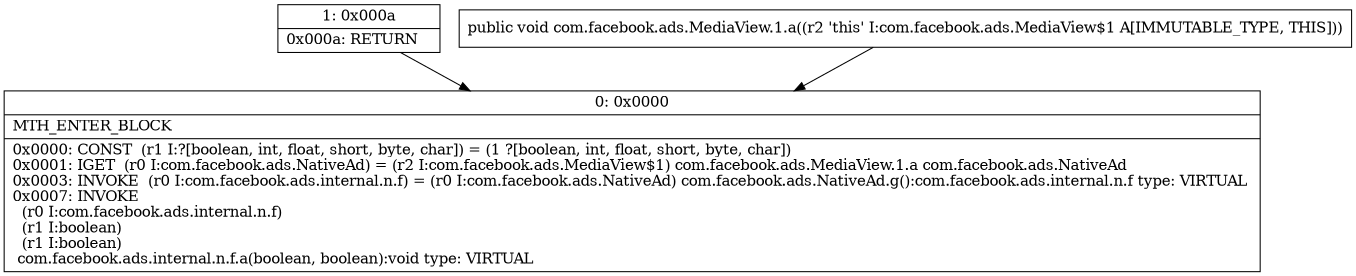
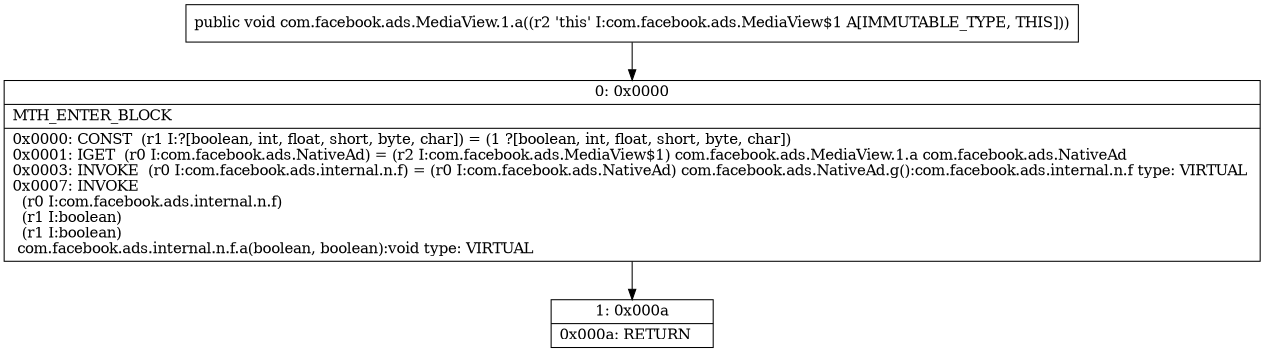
(431, 69) -> (632, 275)
